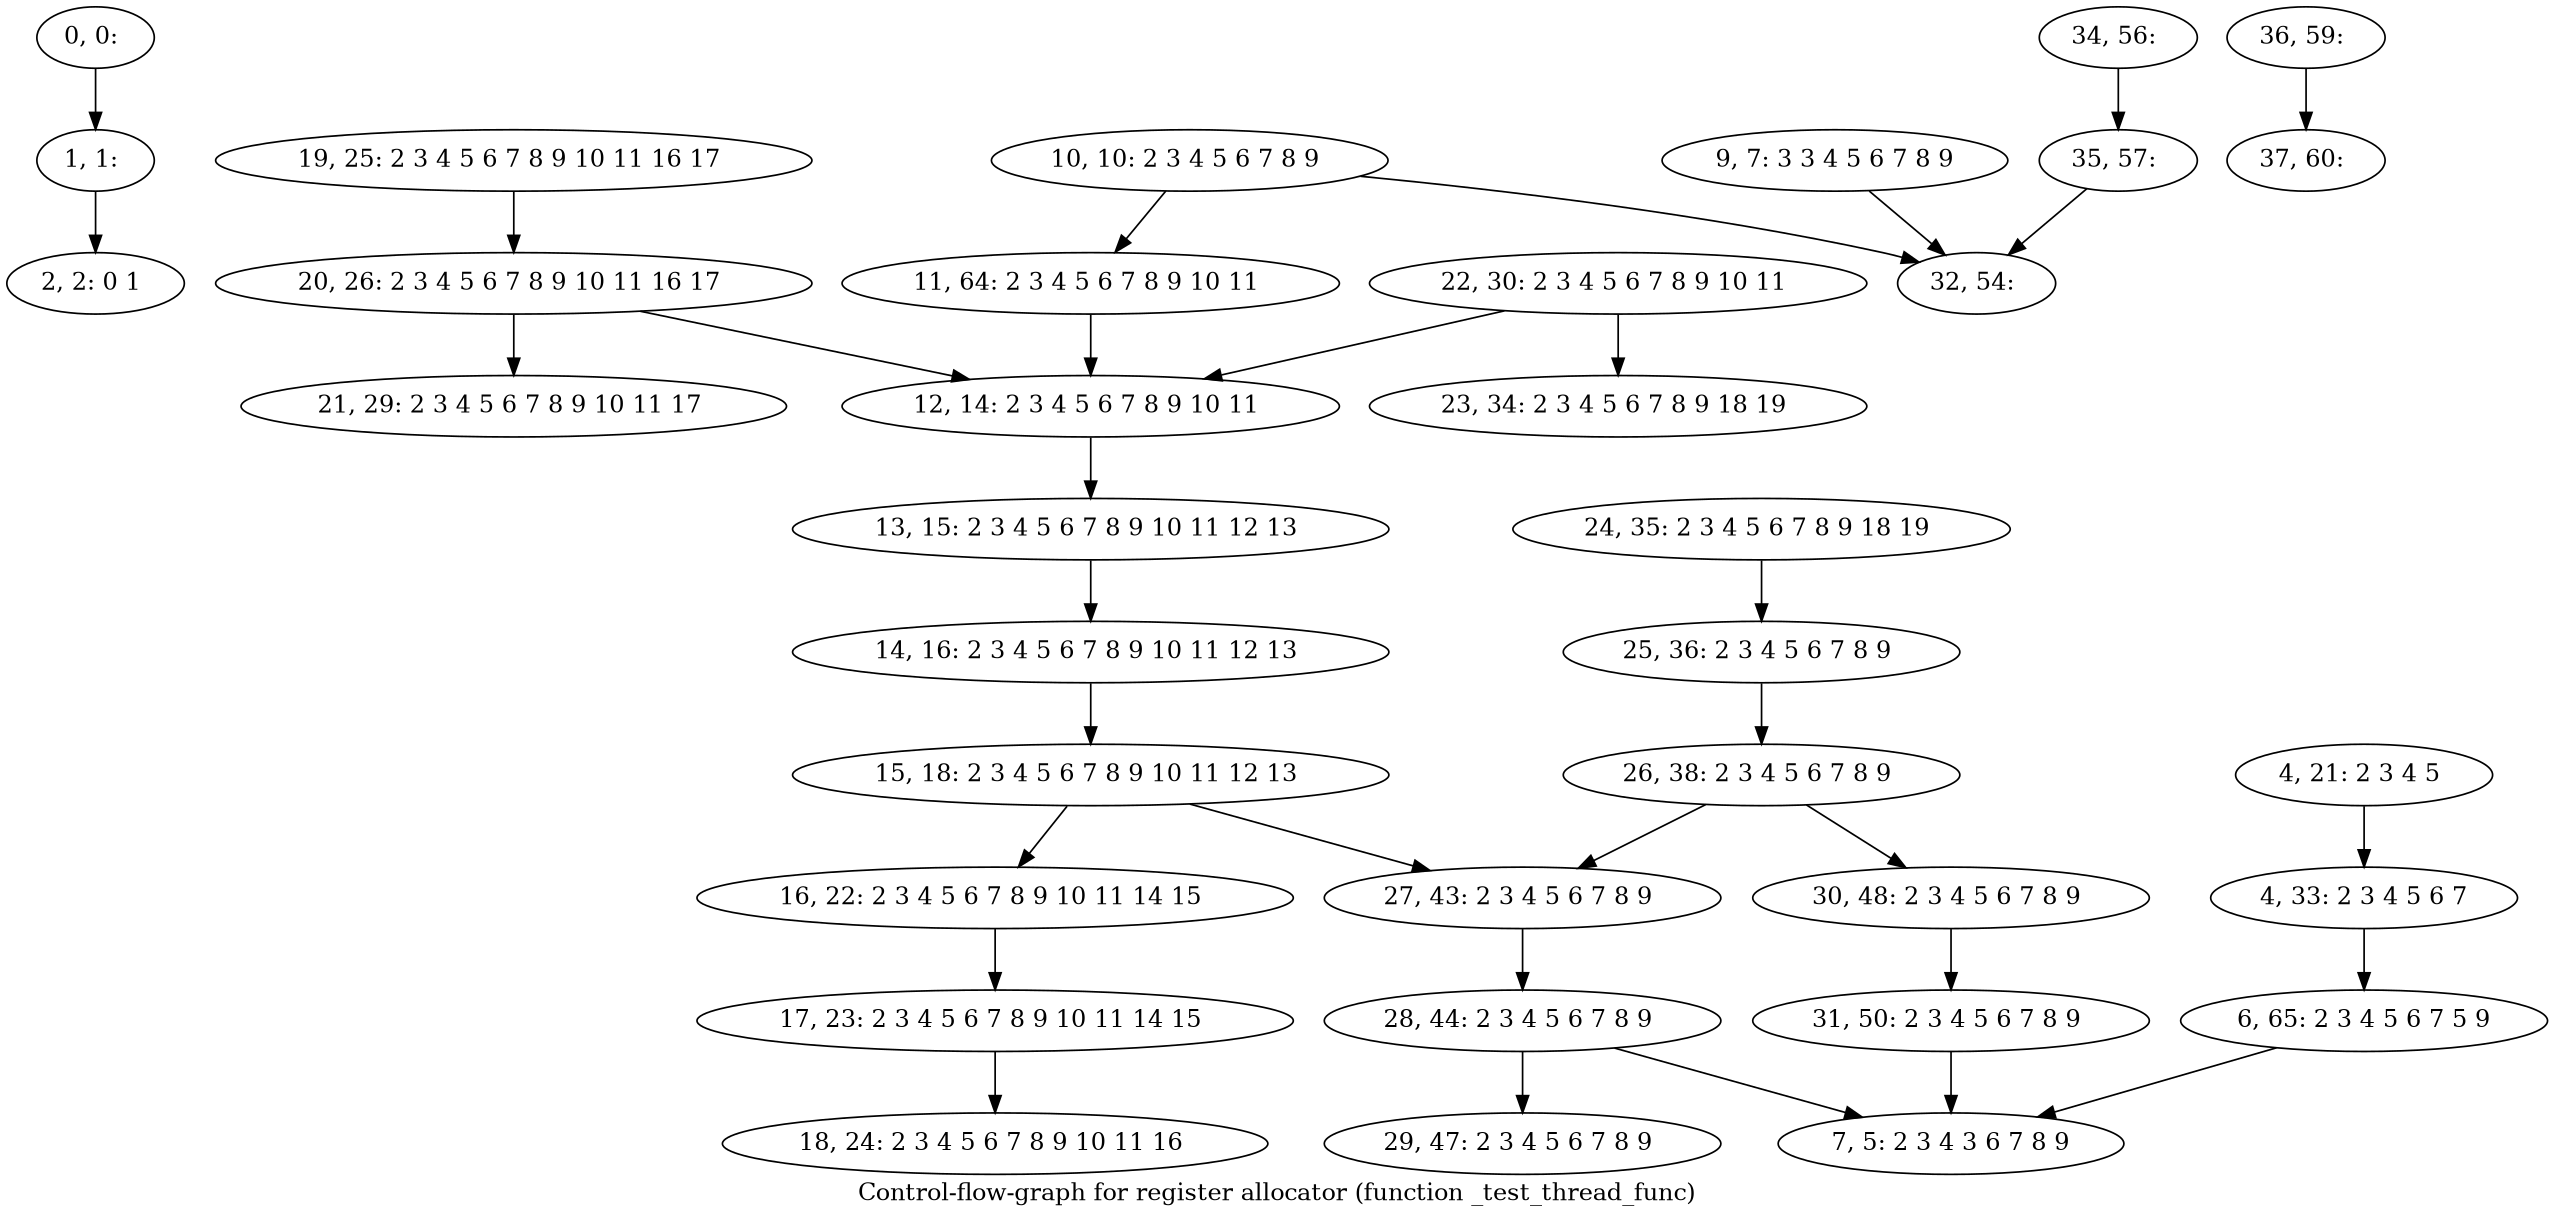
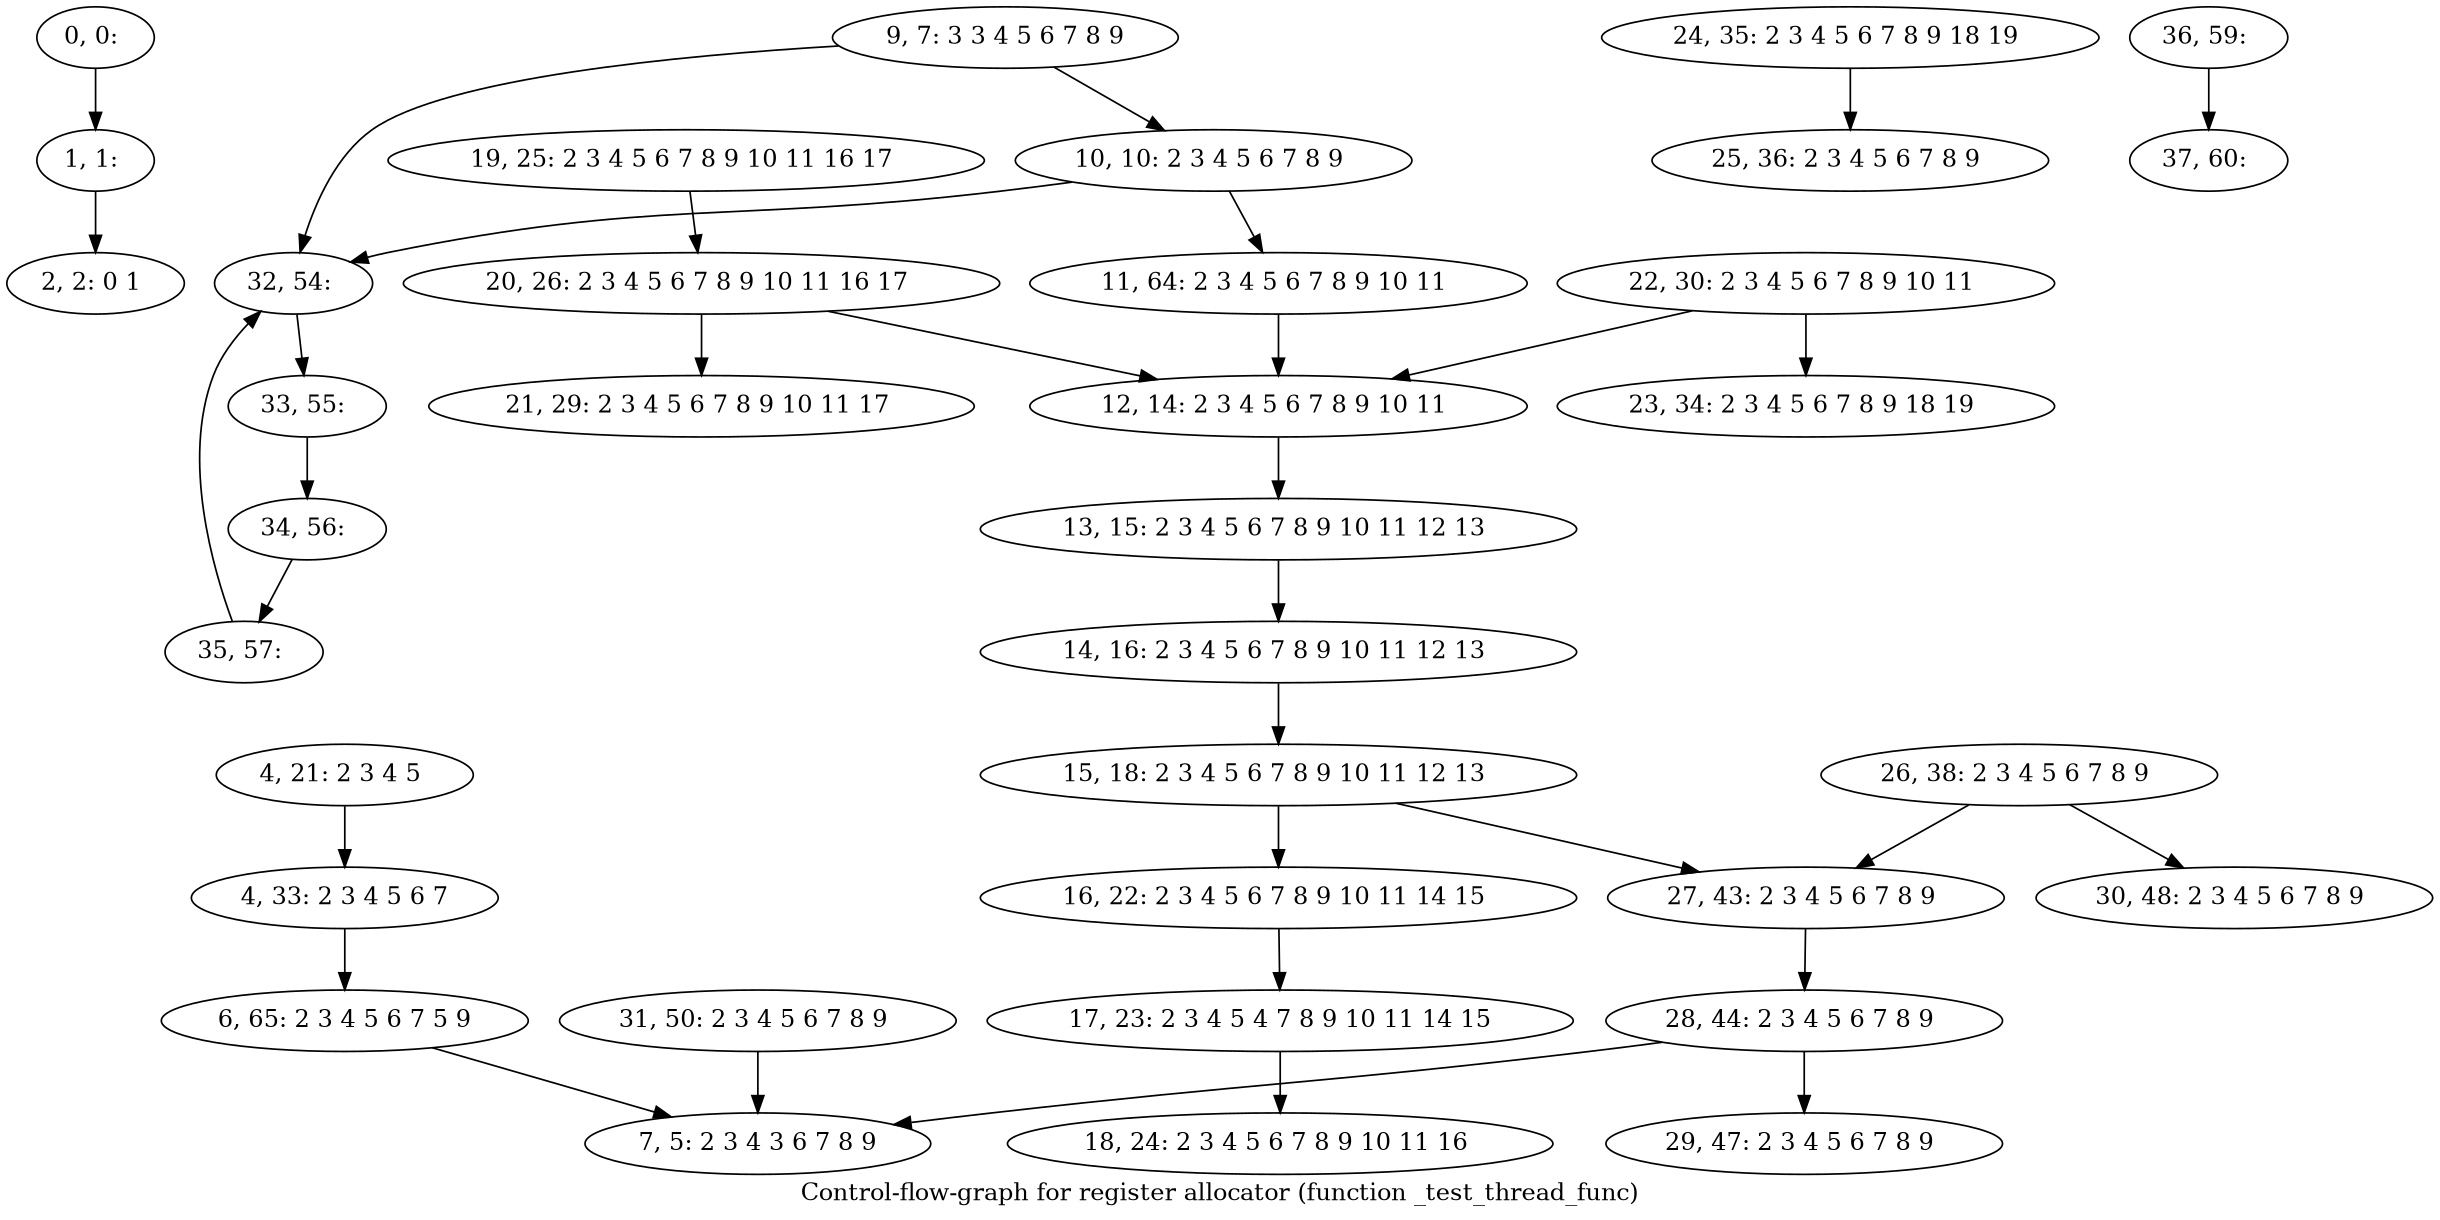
none -> (1102, 94)
none -> (307, 406)
(1762, 705) -> none
(1951, 951) -> none
(995, 1021) -> (1280, 1021)
